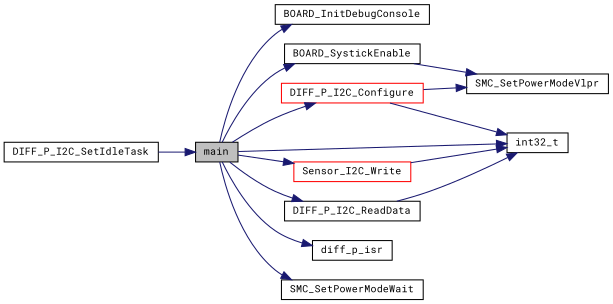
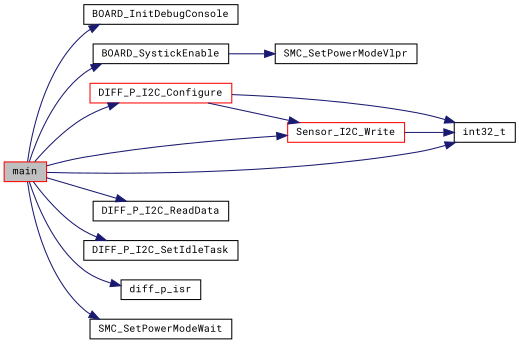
(440, 89) -> (248, 112)
(172, 152) -> (61, 214)
(217, 152) -> (25, 172)
(453, 182) -> none
